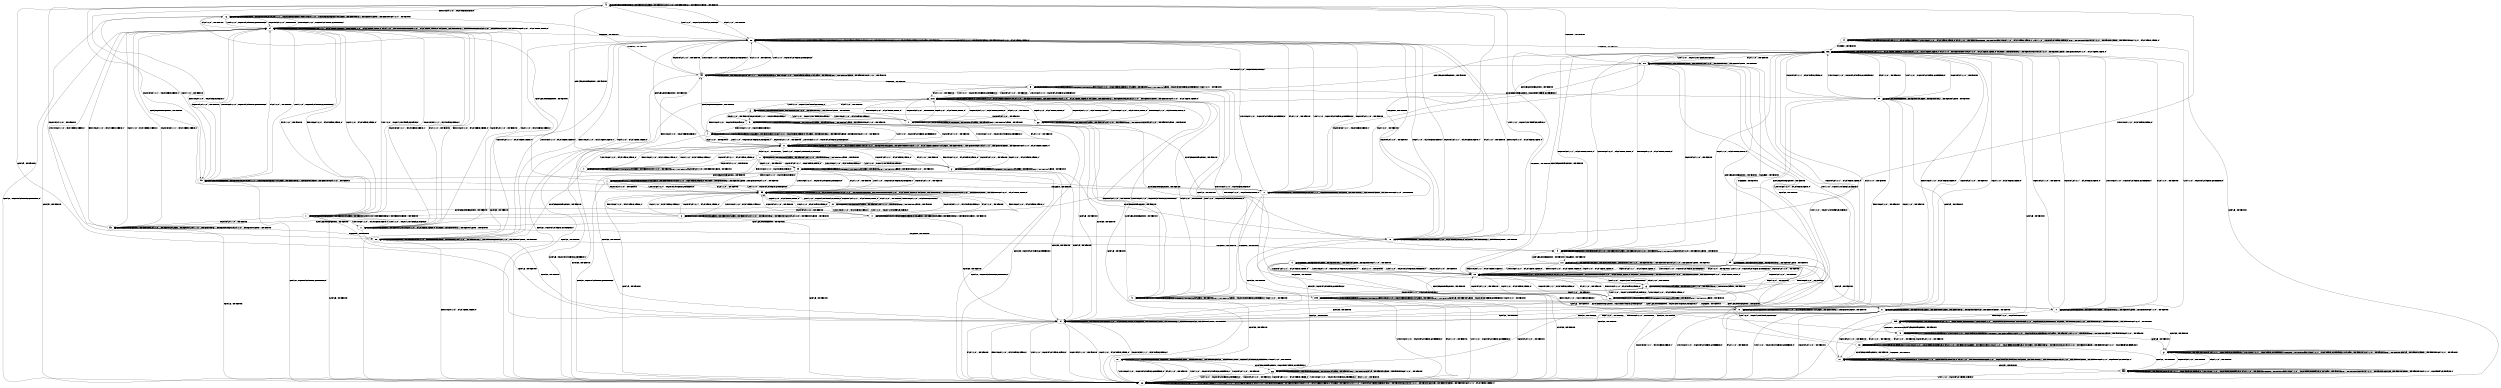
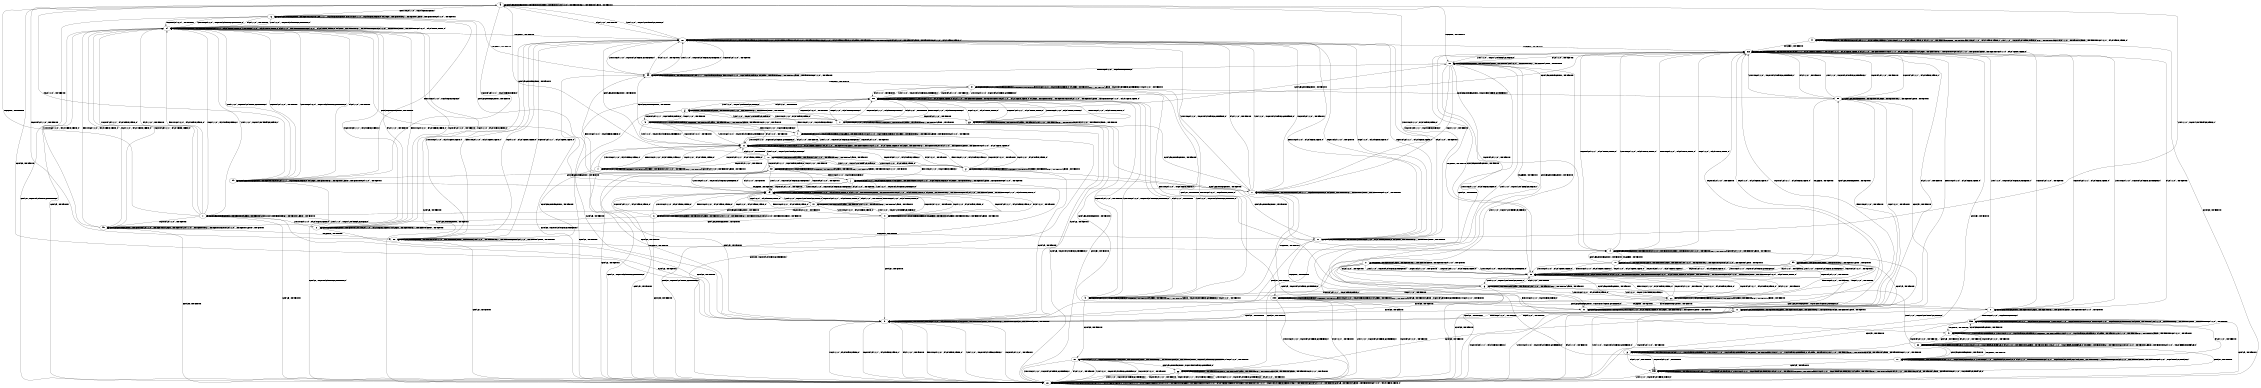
(459, 310) -> (482, 310)
(1603, 310) -> (1584, 325)
(1598, 325) -> (1800, 379)
